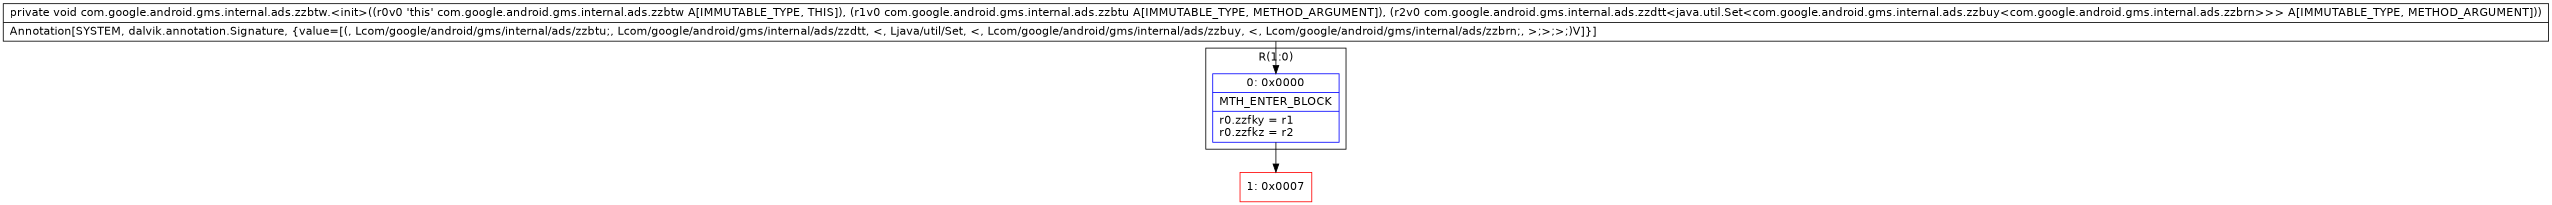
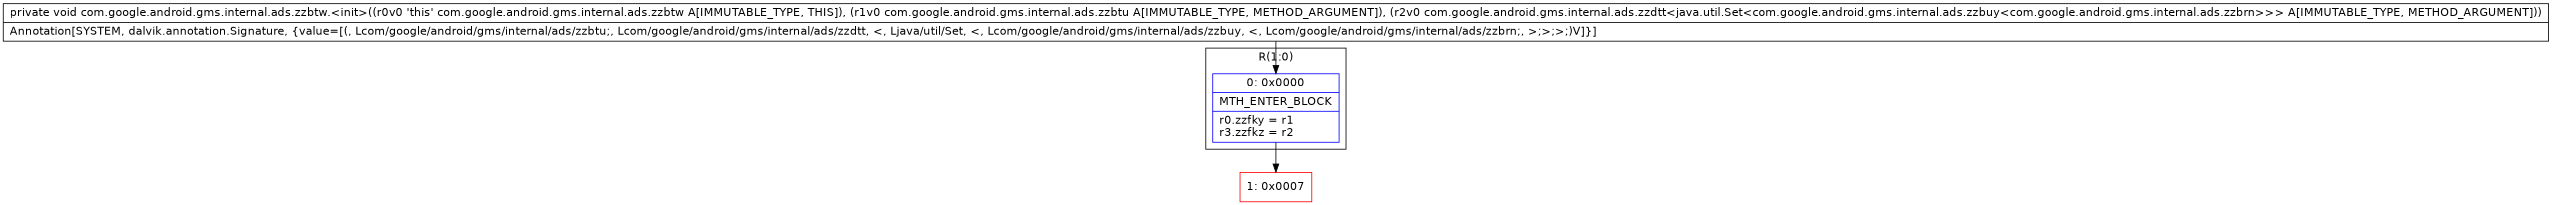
(1257, 132) -> (1257, 132)
